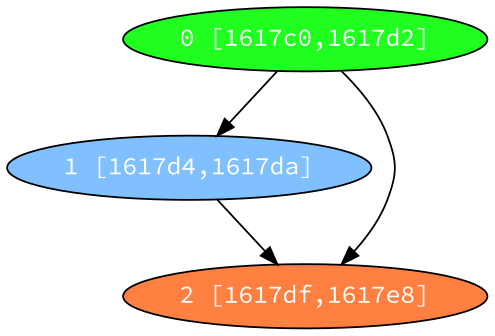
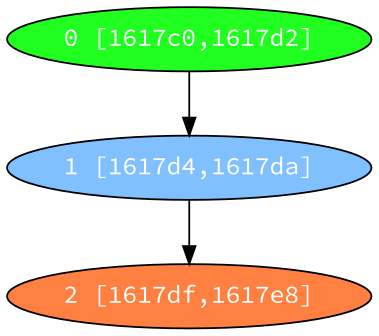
(394, 159) -> none
